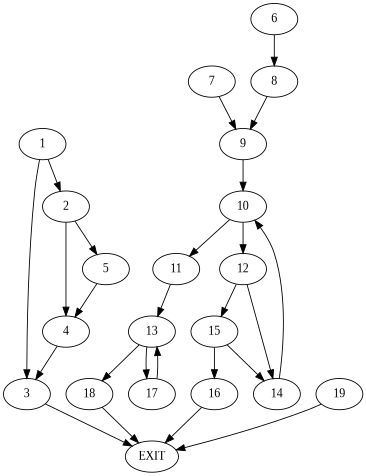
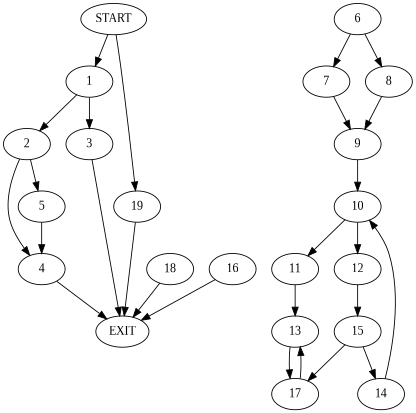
none -> (114, 19)
none -> (344, 46)
(259, 327) -> none
(49, 359) -> (78, 297)
(214, 359) -> (330, 360)
(124, 360) -> none
